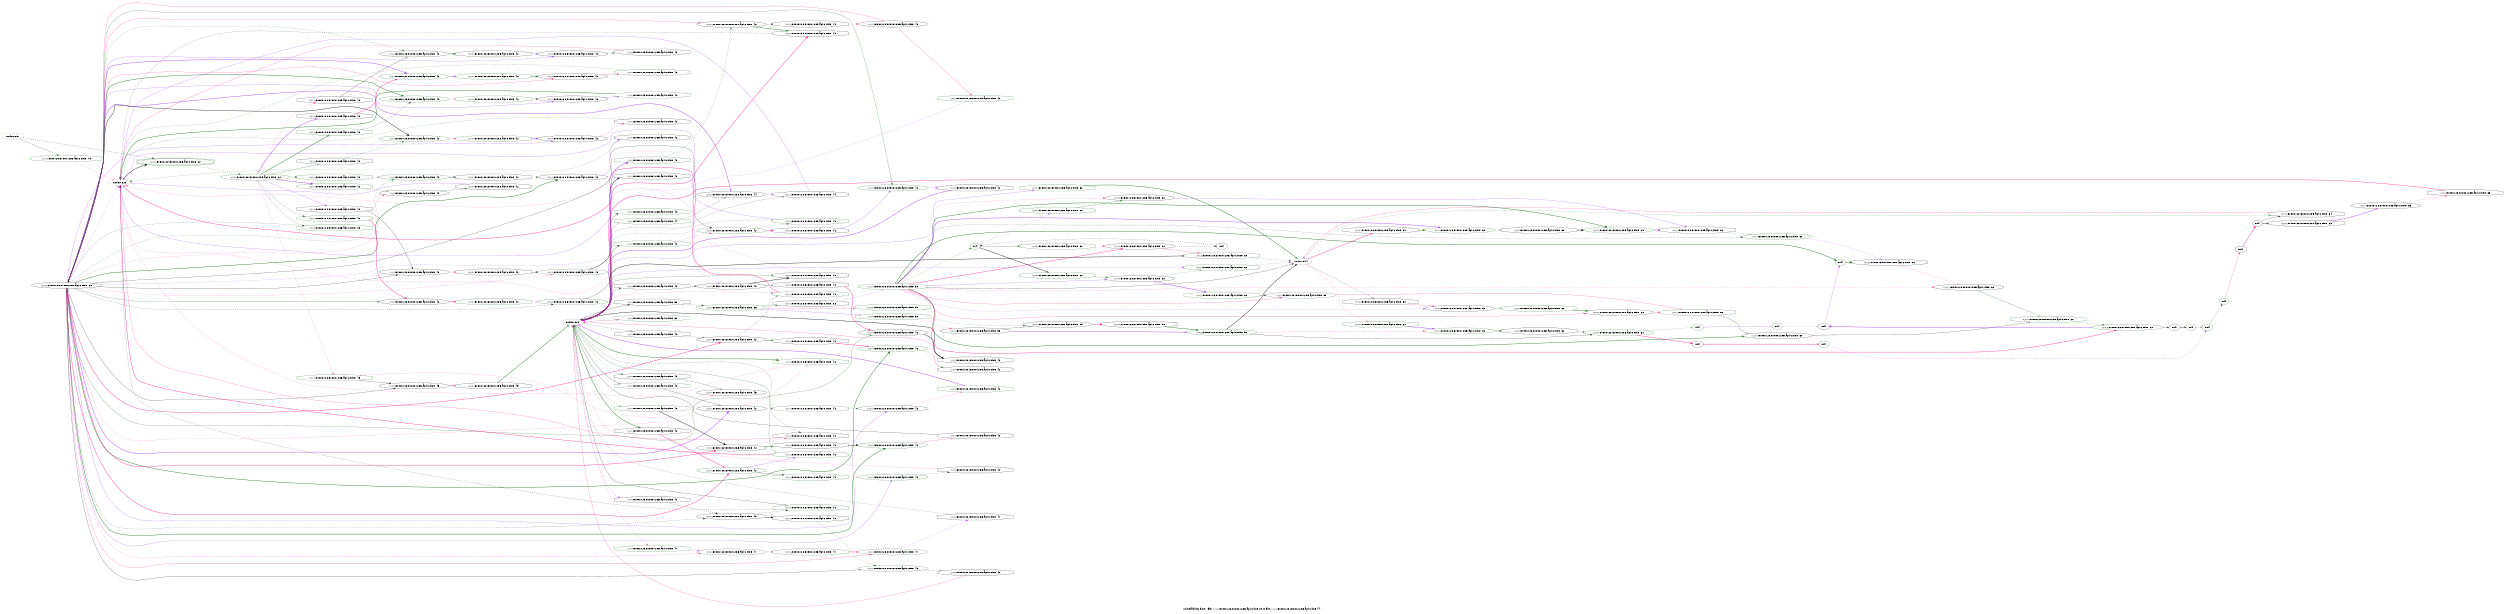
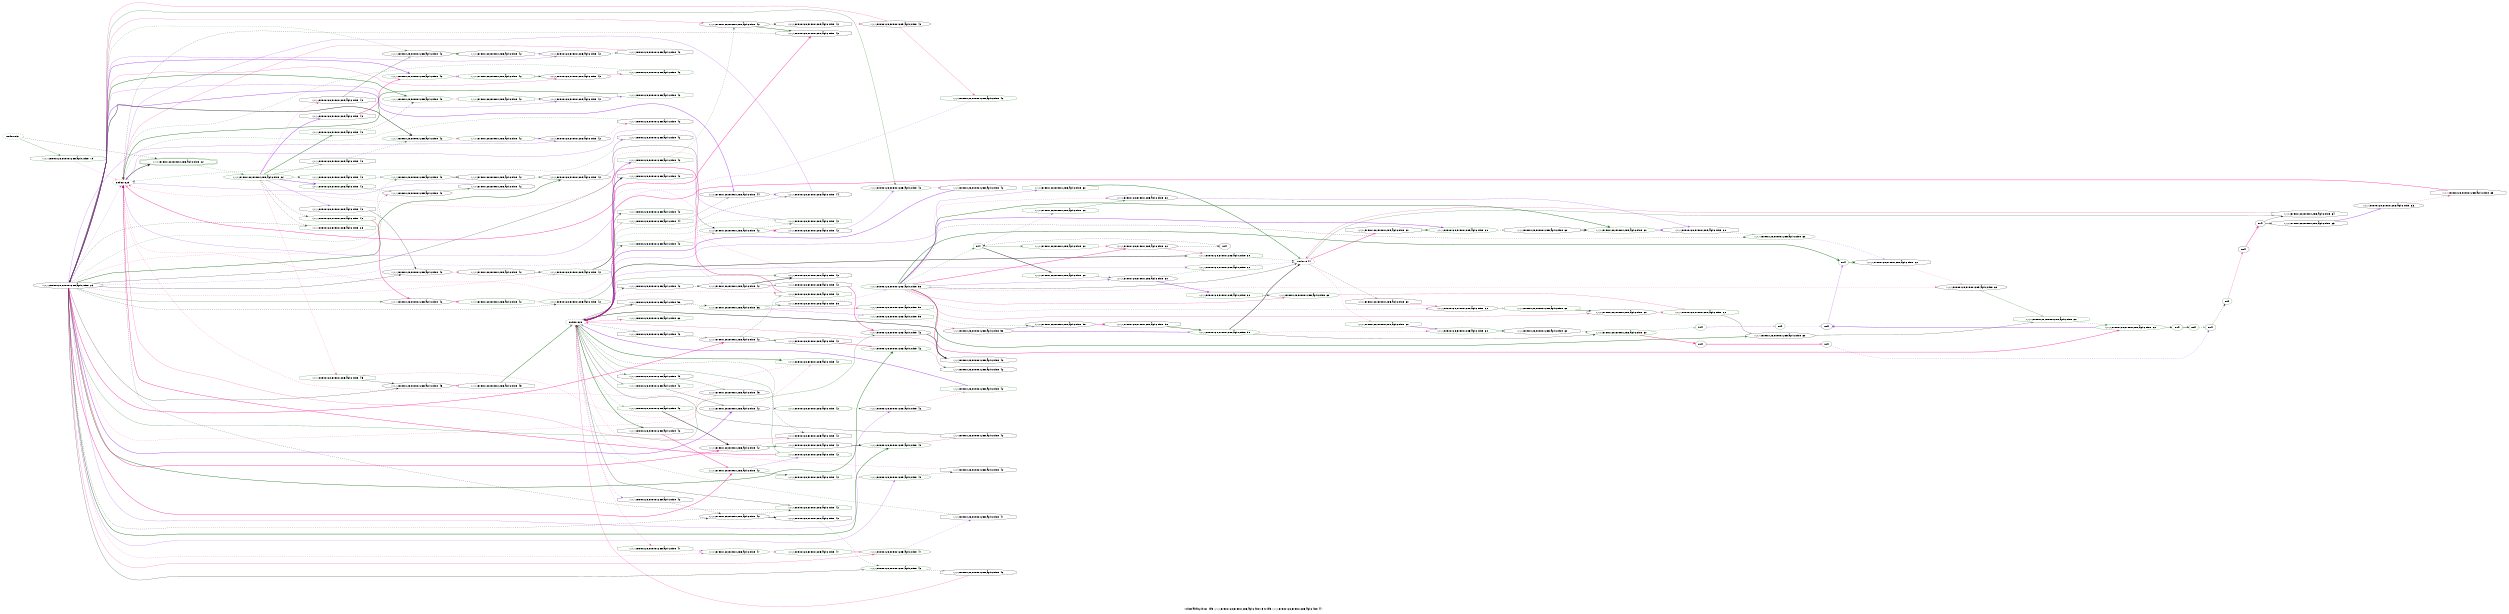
(67, 159) -> (68, 159)
(1780, 216) -> (1783, 216)
